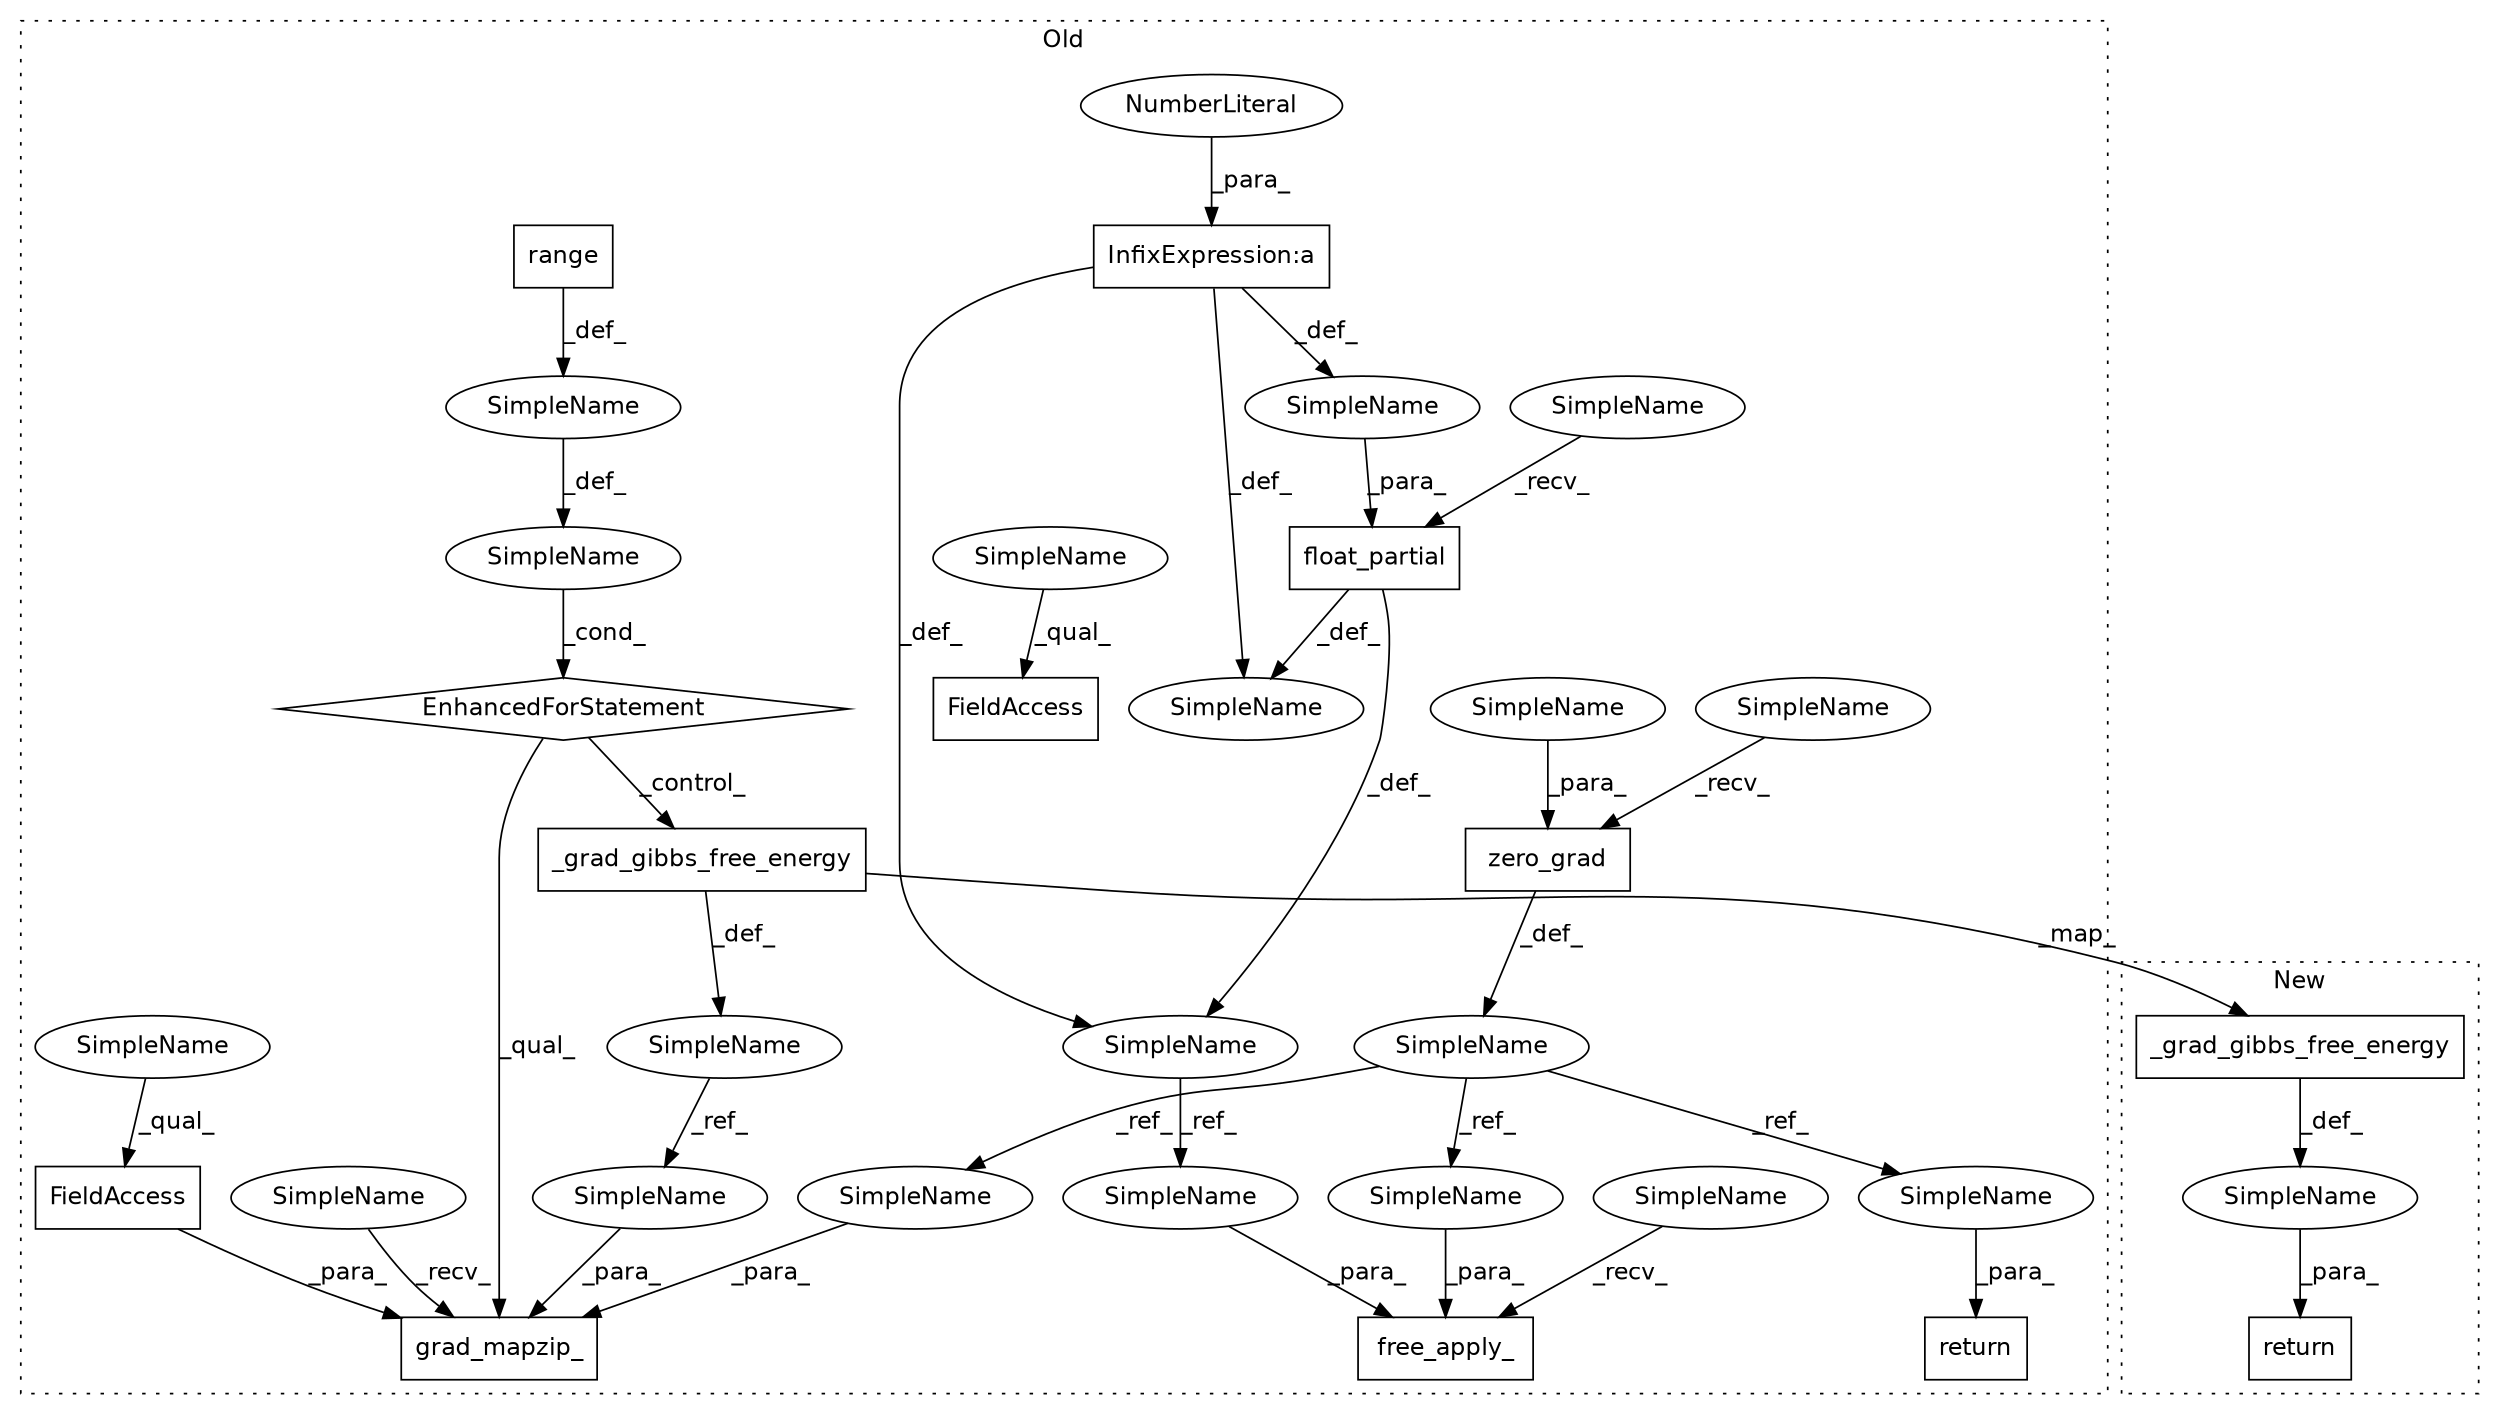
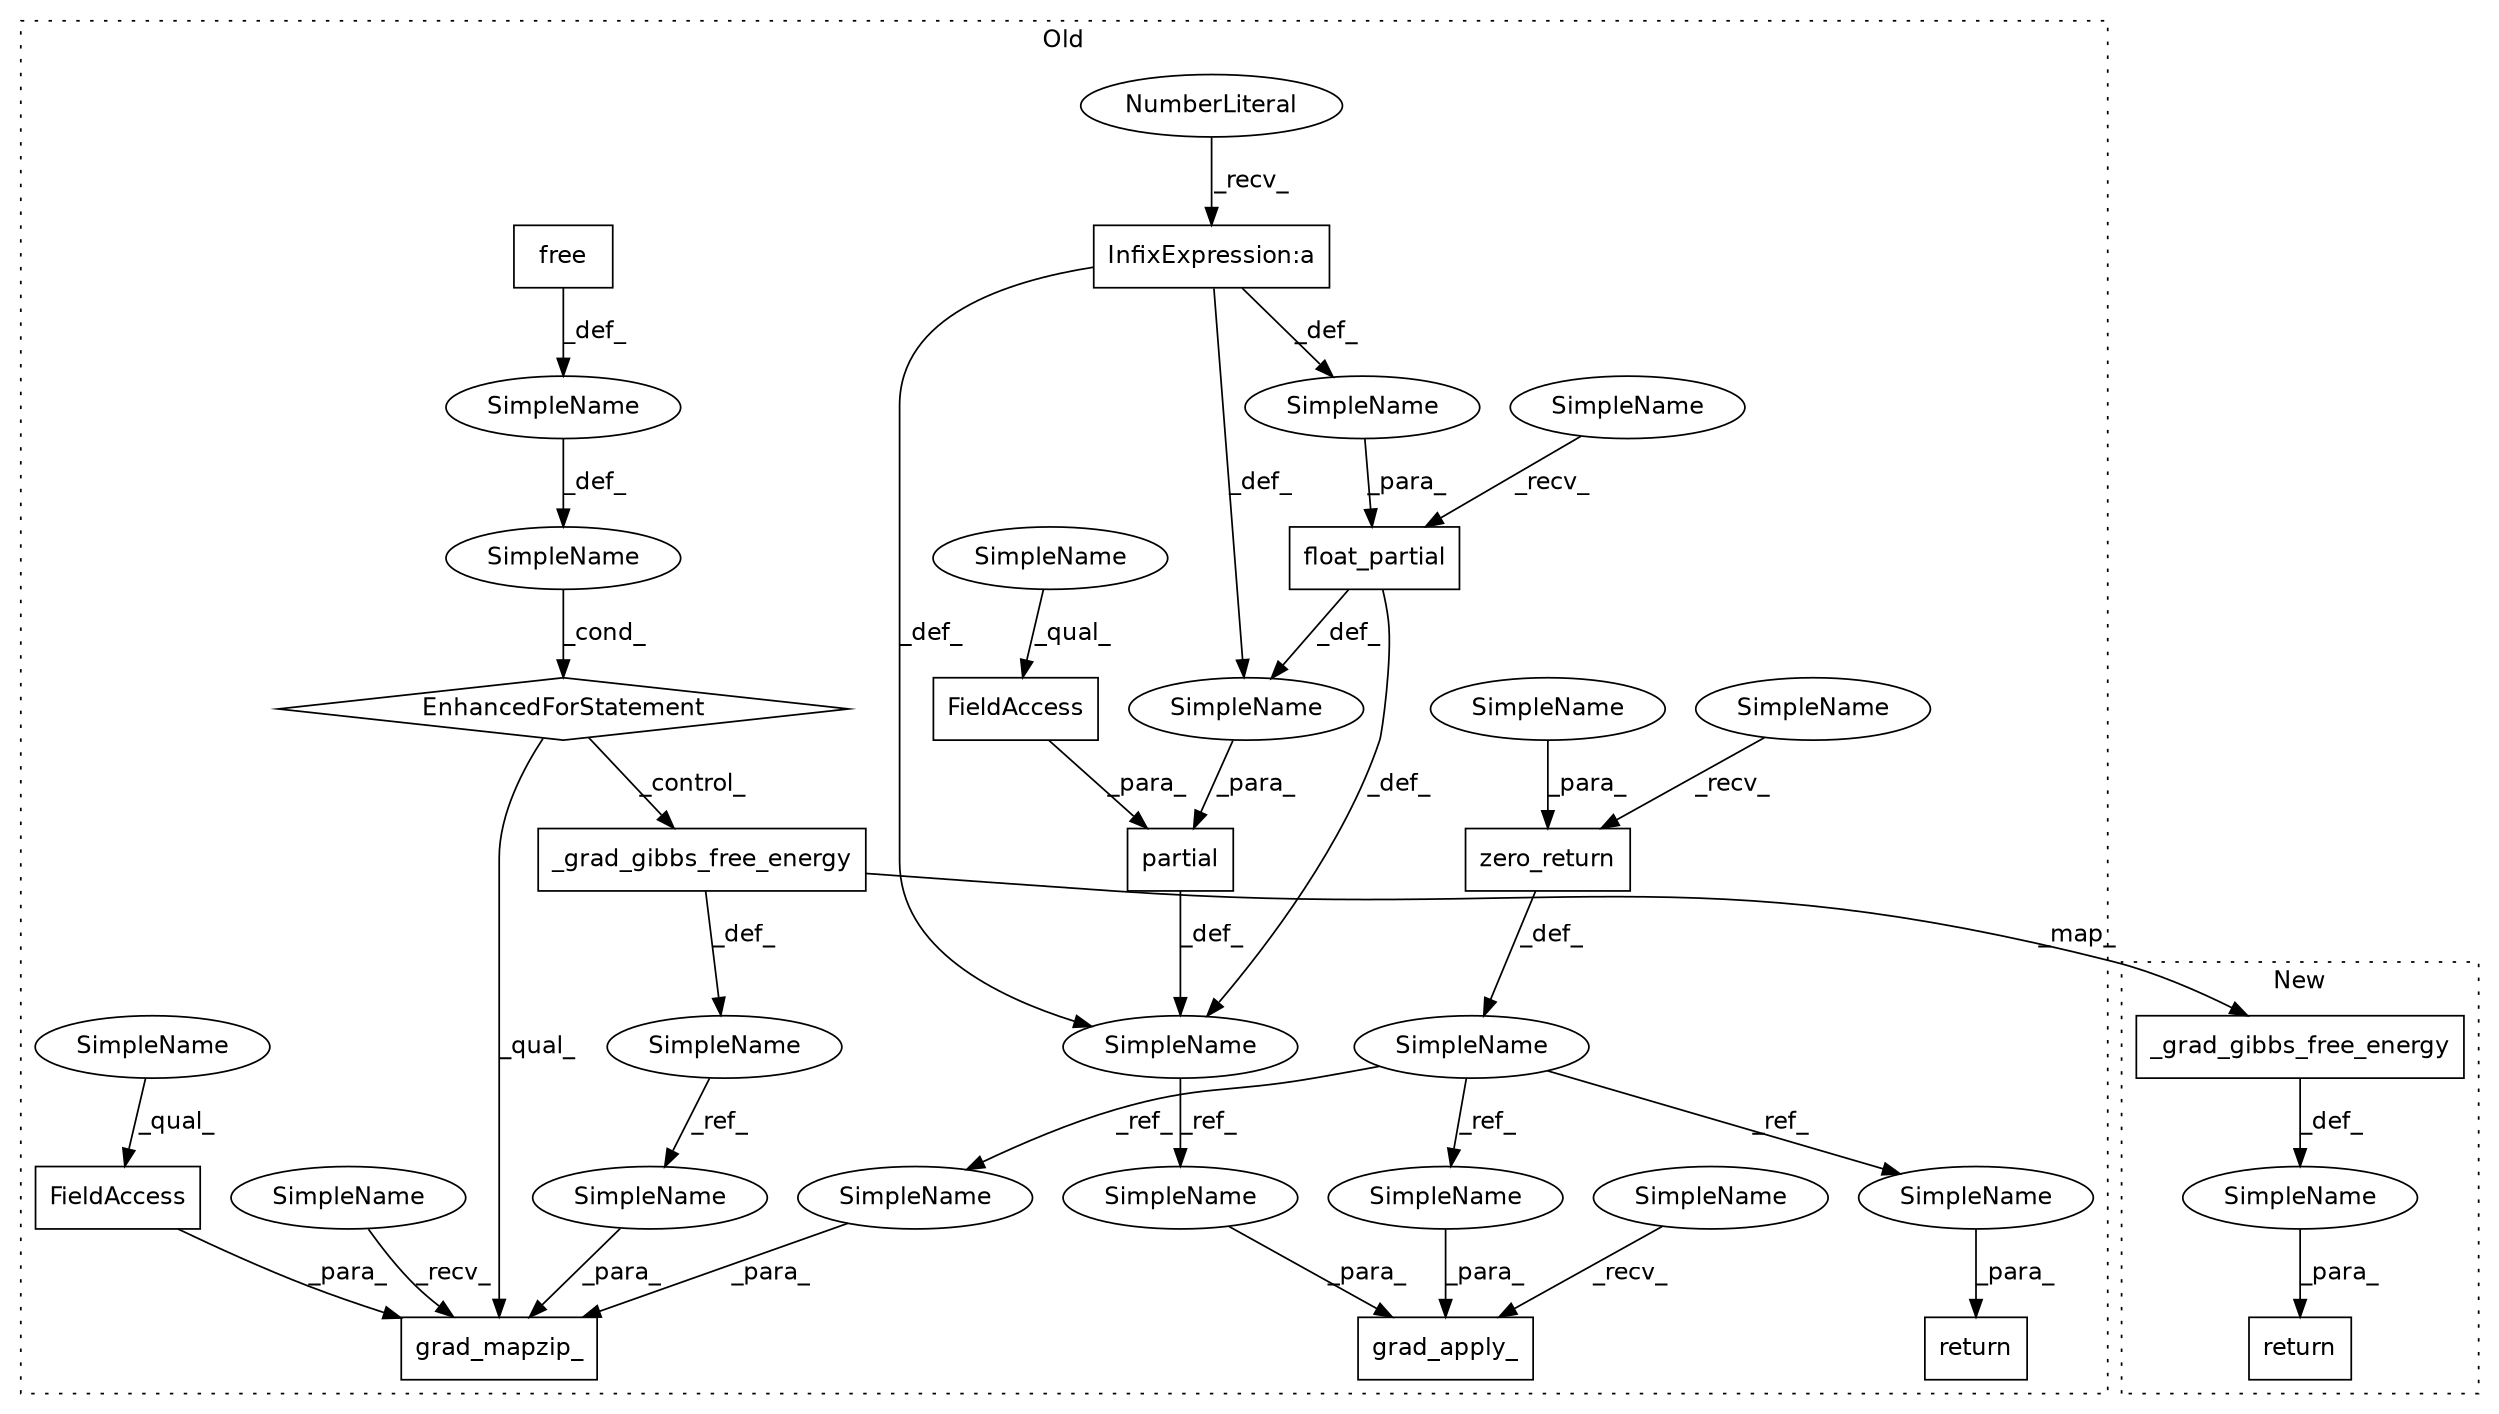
(1251, 181) -> (1251, 181)
(563, 257) -> (563, 257)
none -> (1180, 860)
(1548, 860) -> (1548, 860)
(1446, 1349) -> (1446, 1349)
